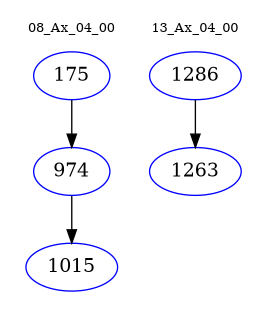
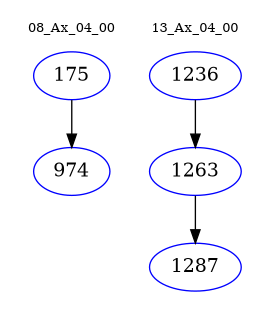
(195, 76) -> (195, 76)
(72, 267) -> none
none -> (195, 267)
